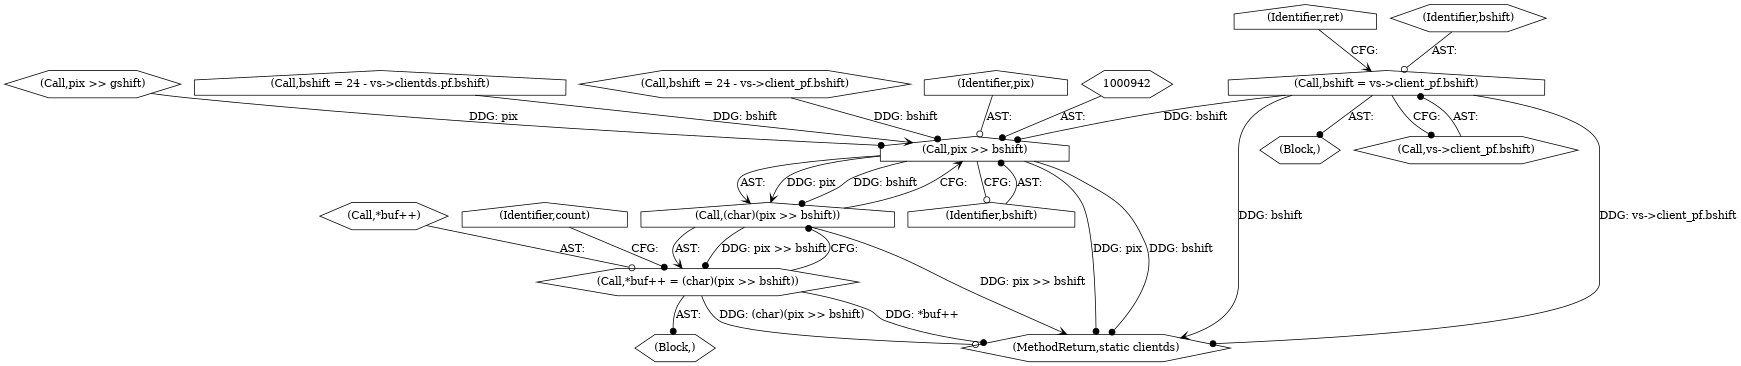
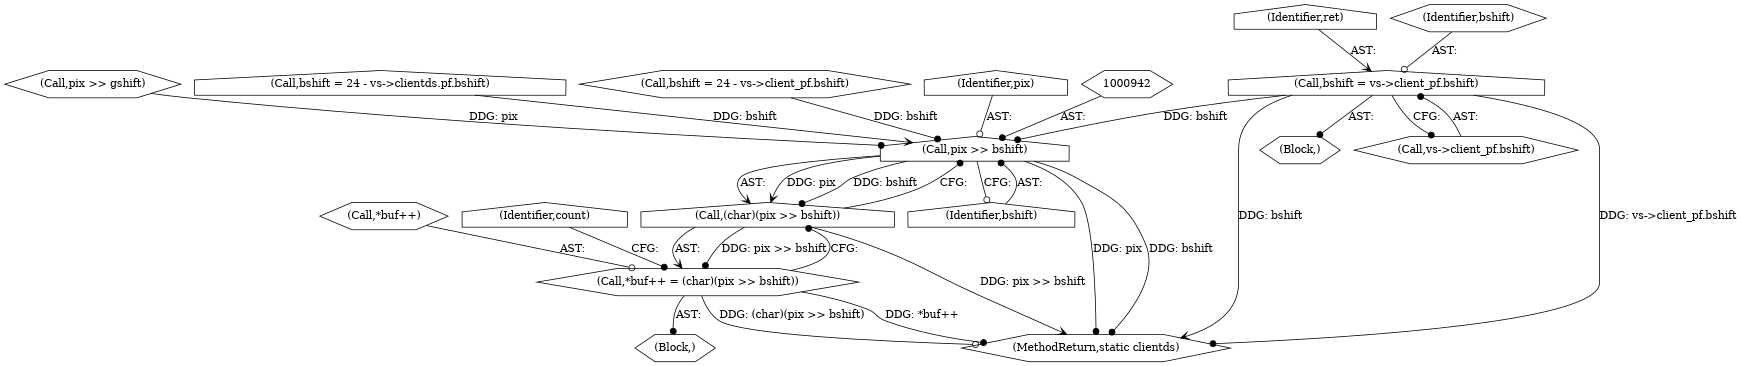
(1366, 51) -> (1365, 51)
(903, 194) -> (904, 194)
